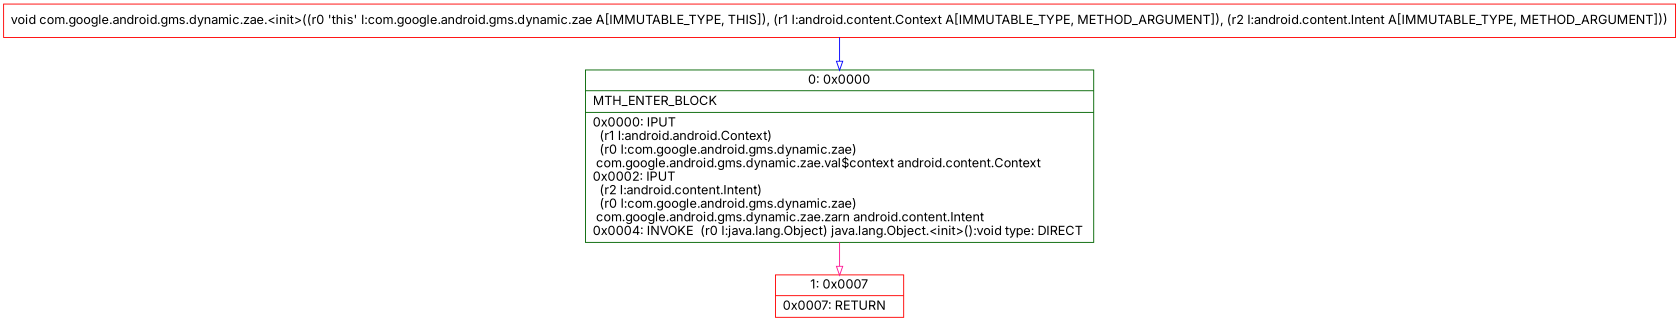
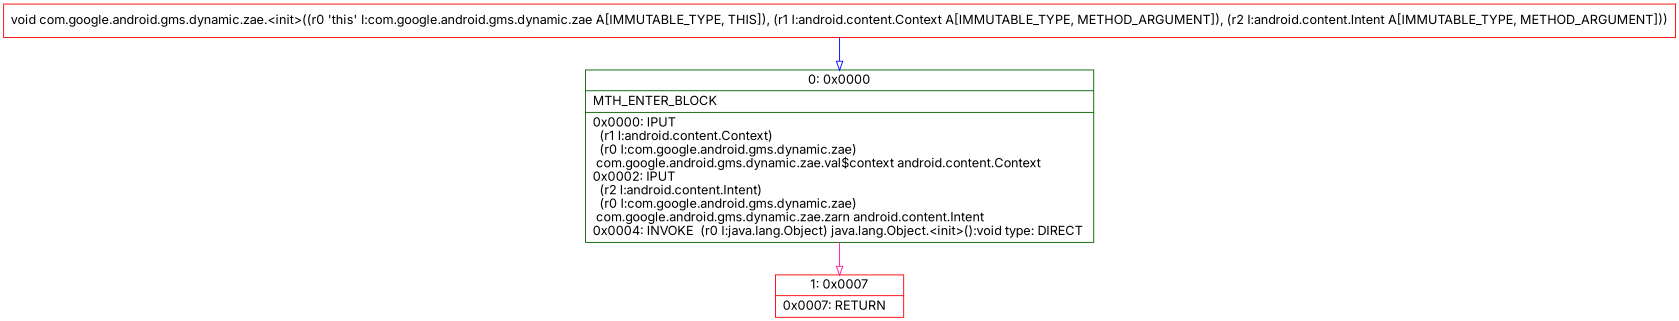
(682, 136) -> (683, 136)
